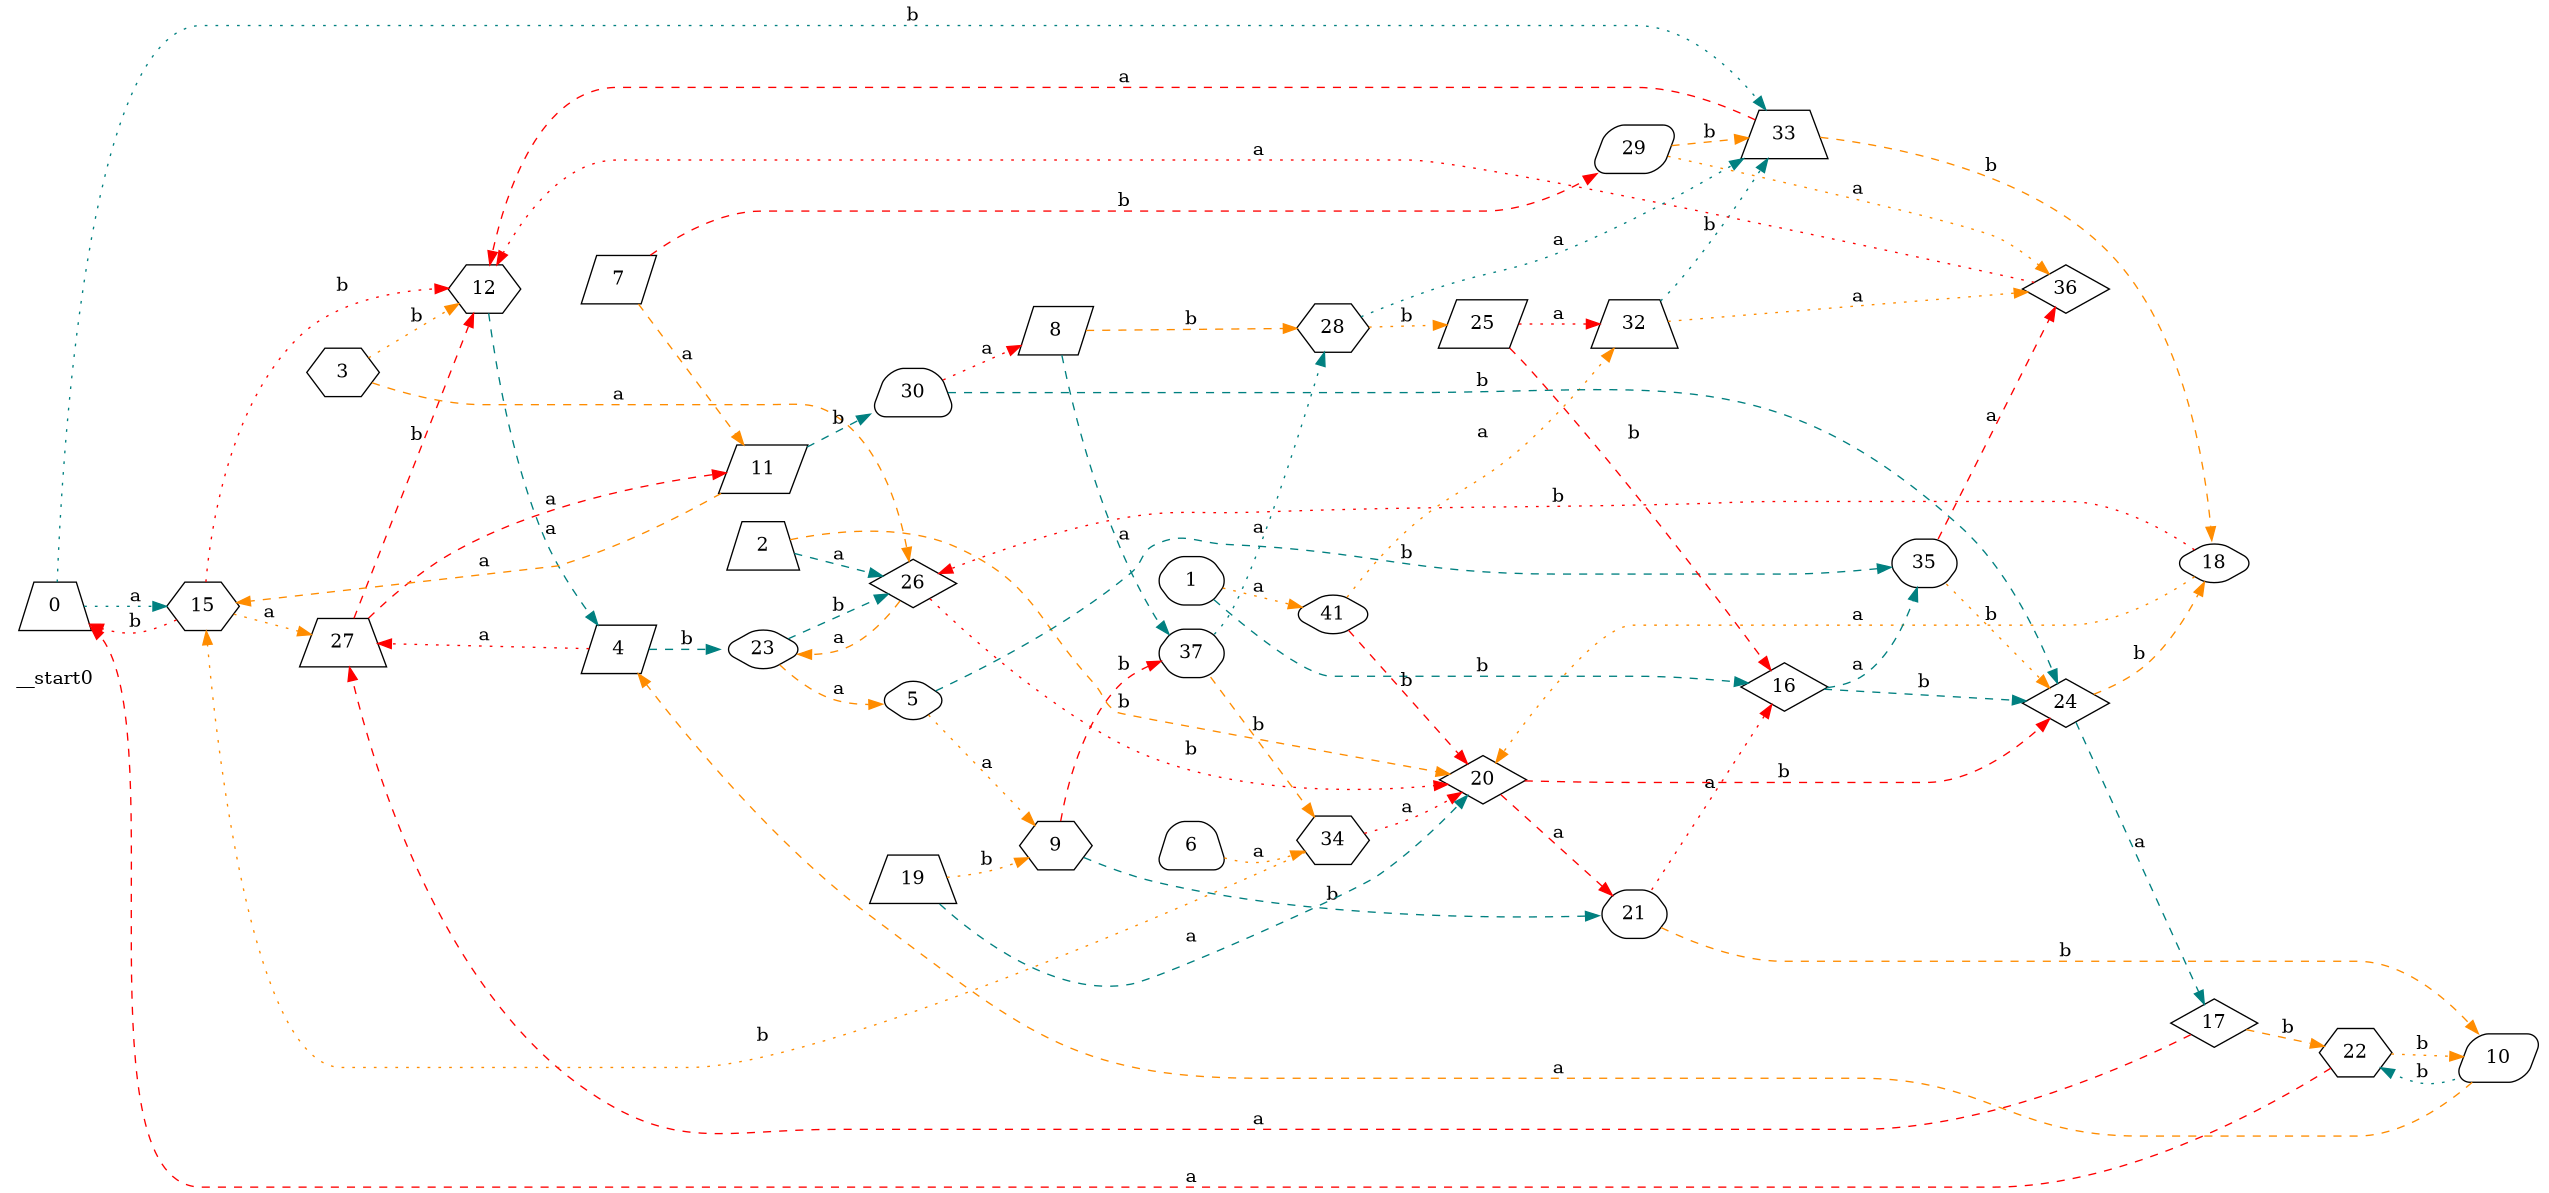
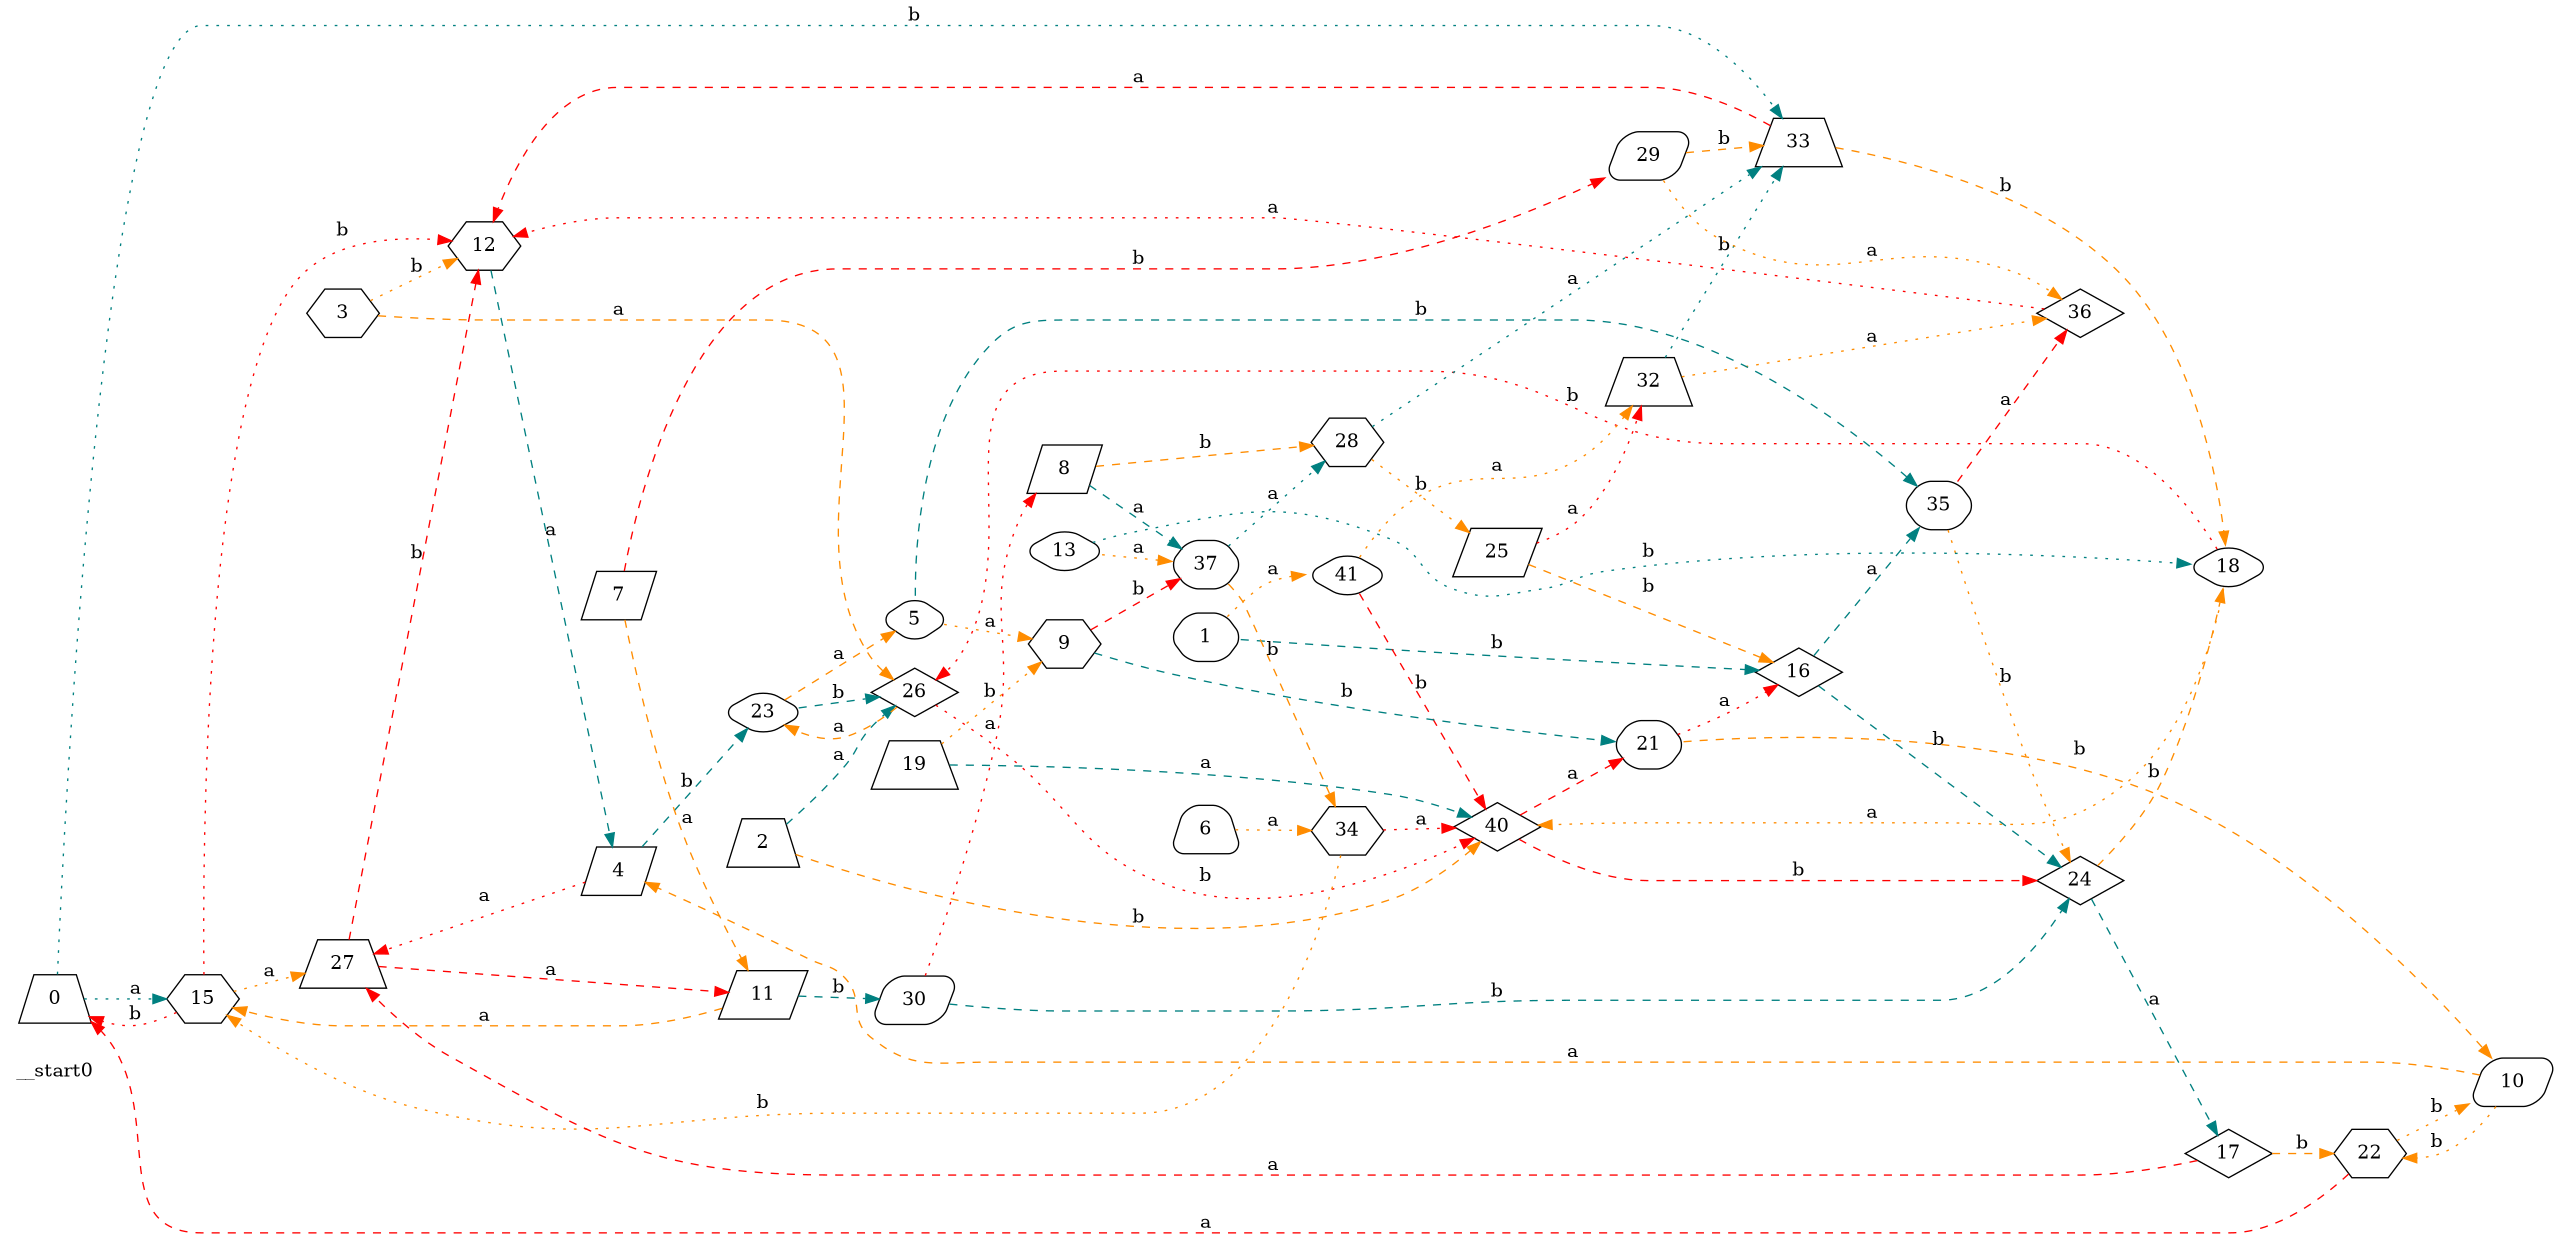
(913, 393) -> (915, 1000)
(1634, 493) -> (1644, 611)
none -> (1065, 551)
(1483, 780) -> (1497, 827)
(2423, 1083) -> (2462, 1141)
